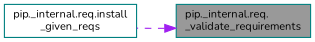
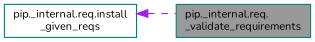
(151, 28) -> (162, 14)
